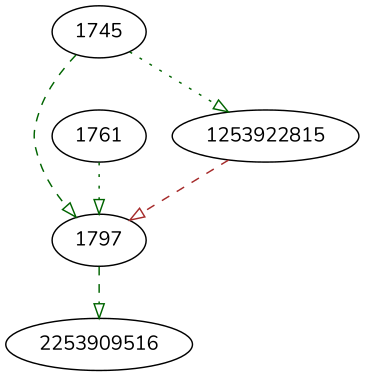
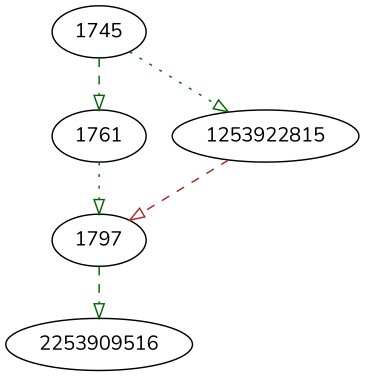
(35, 129) -> (99, 77)
